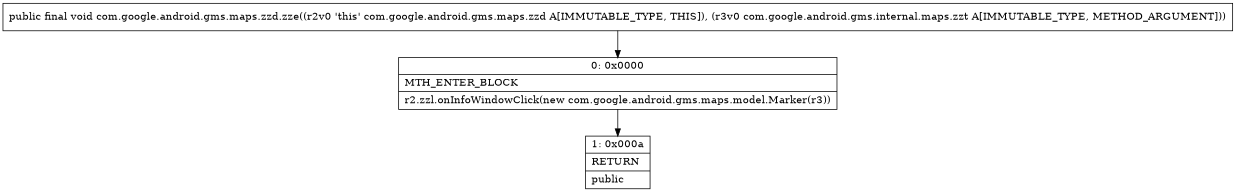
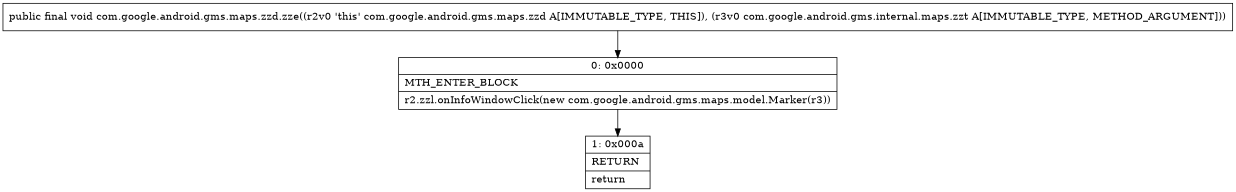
(608, 179) -> (609, 179)
